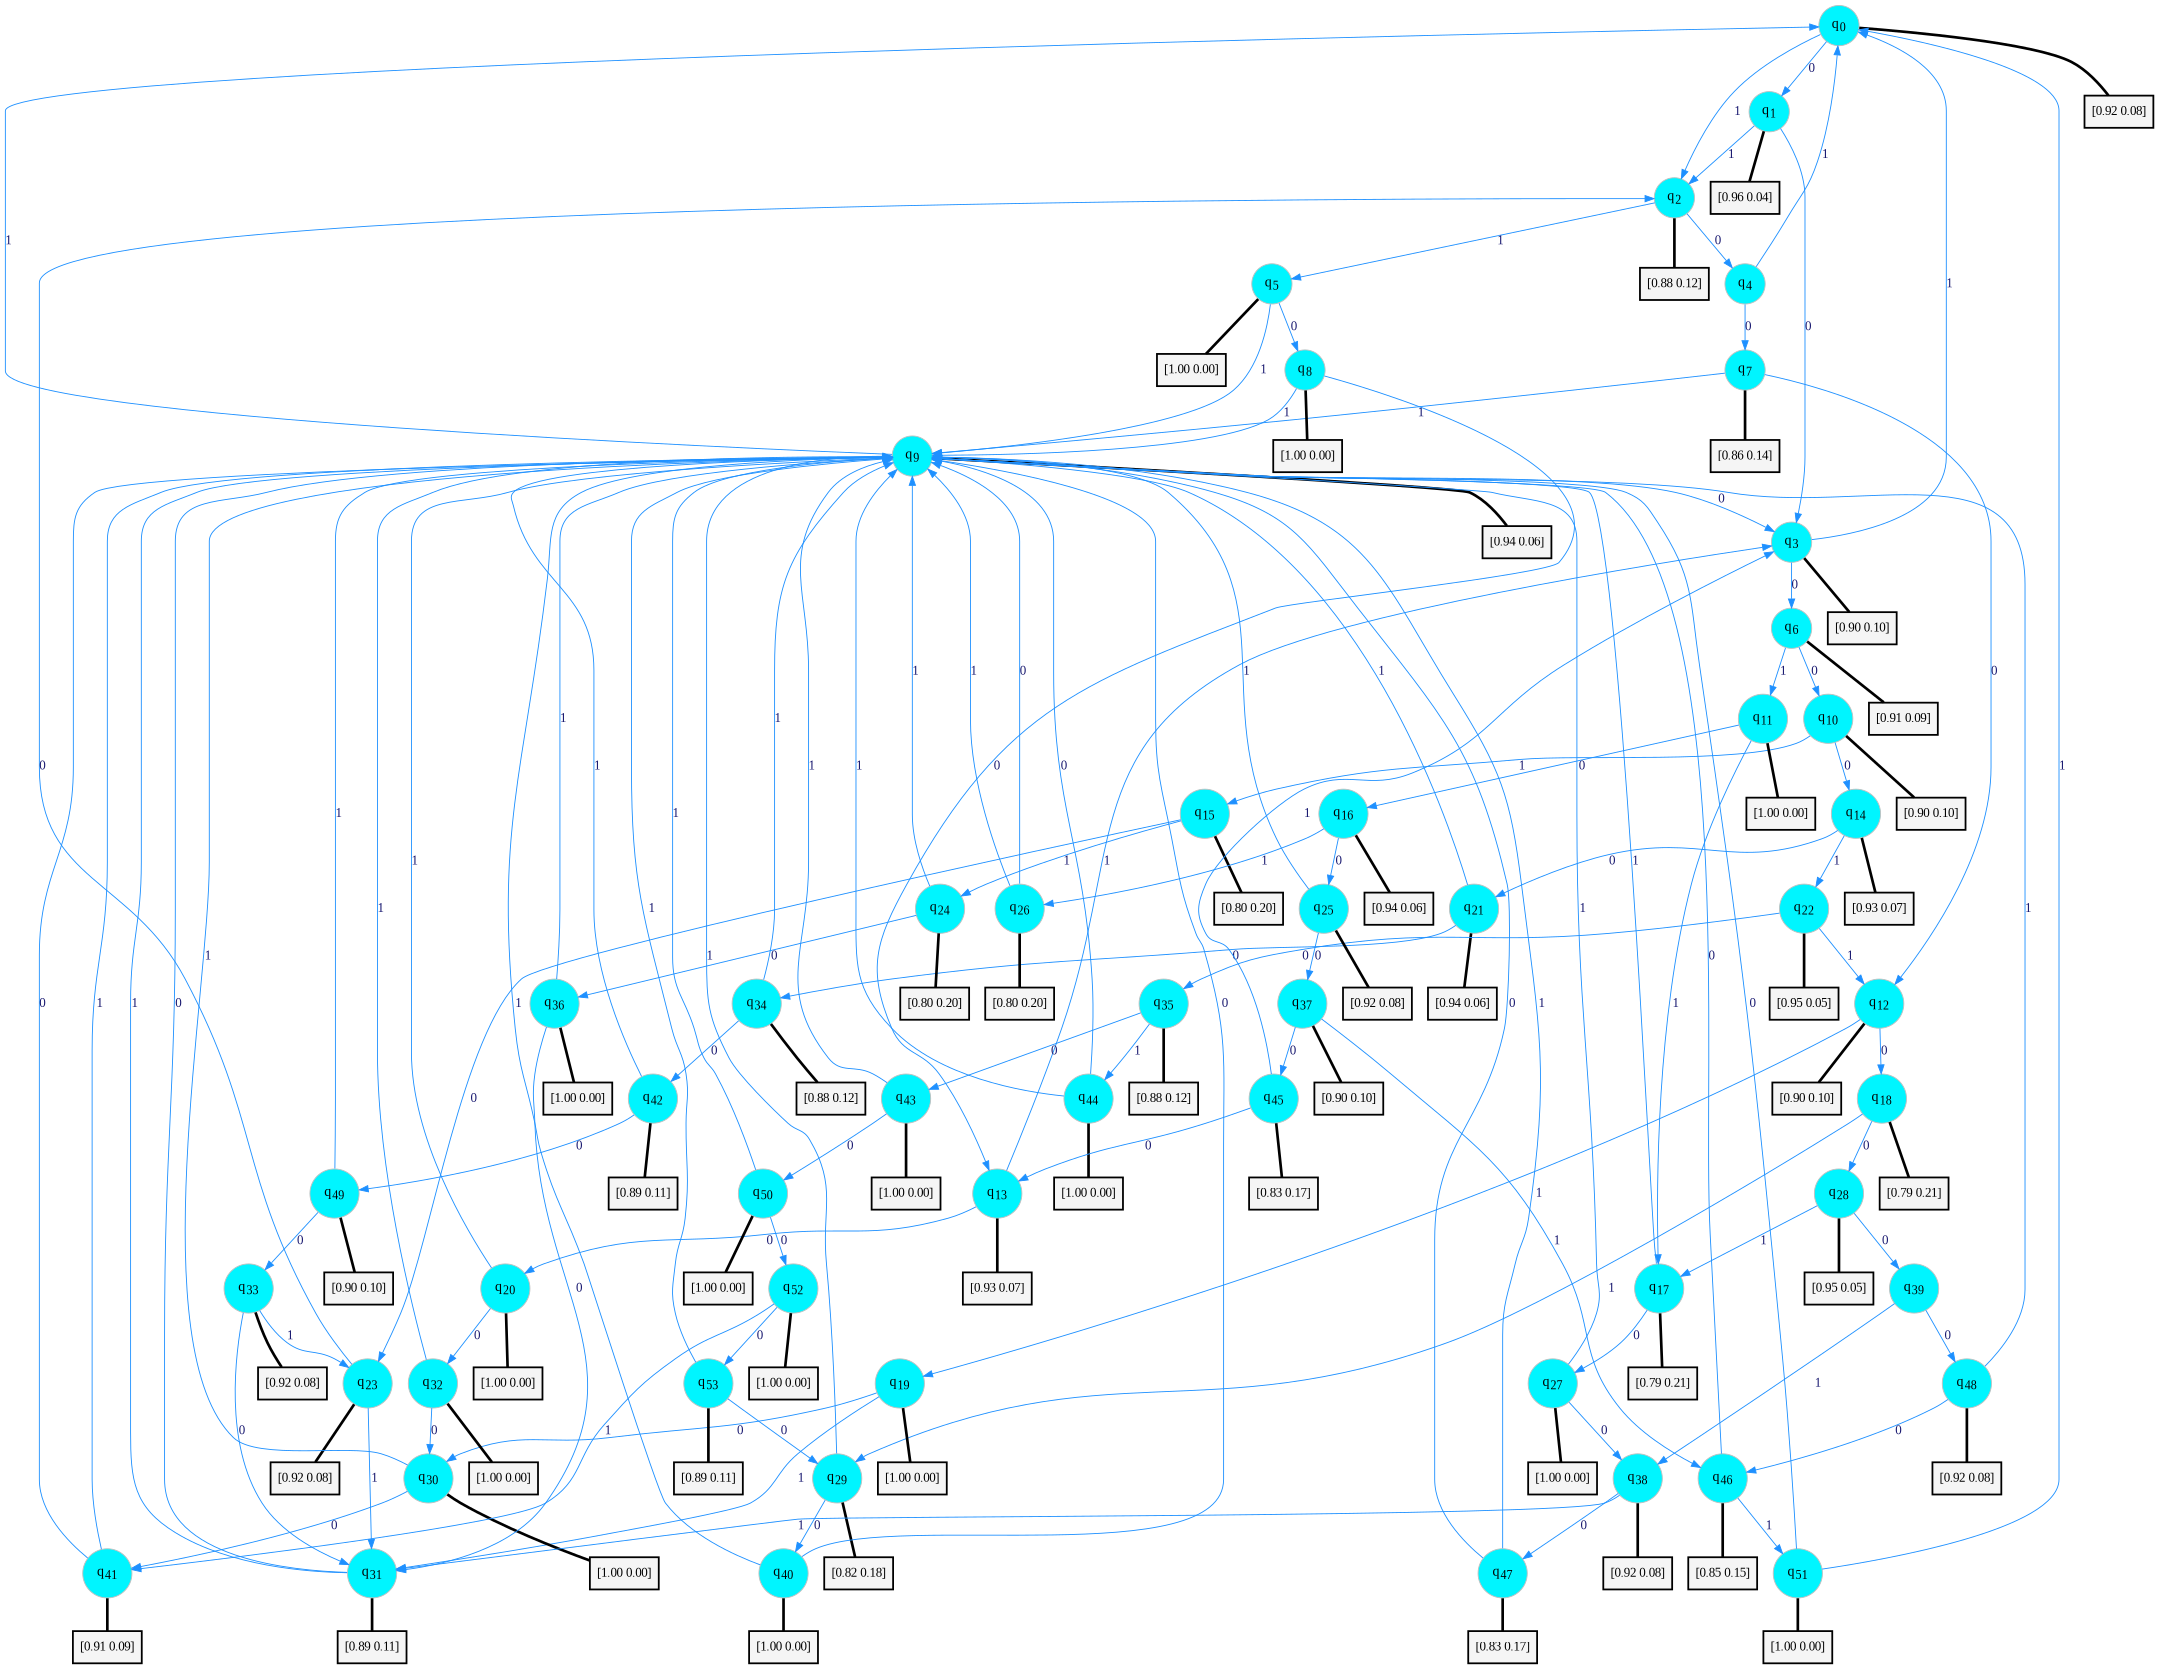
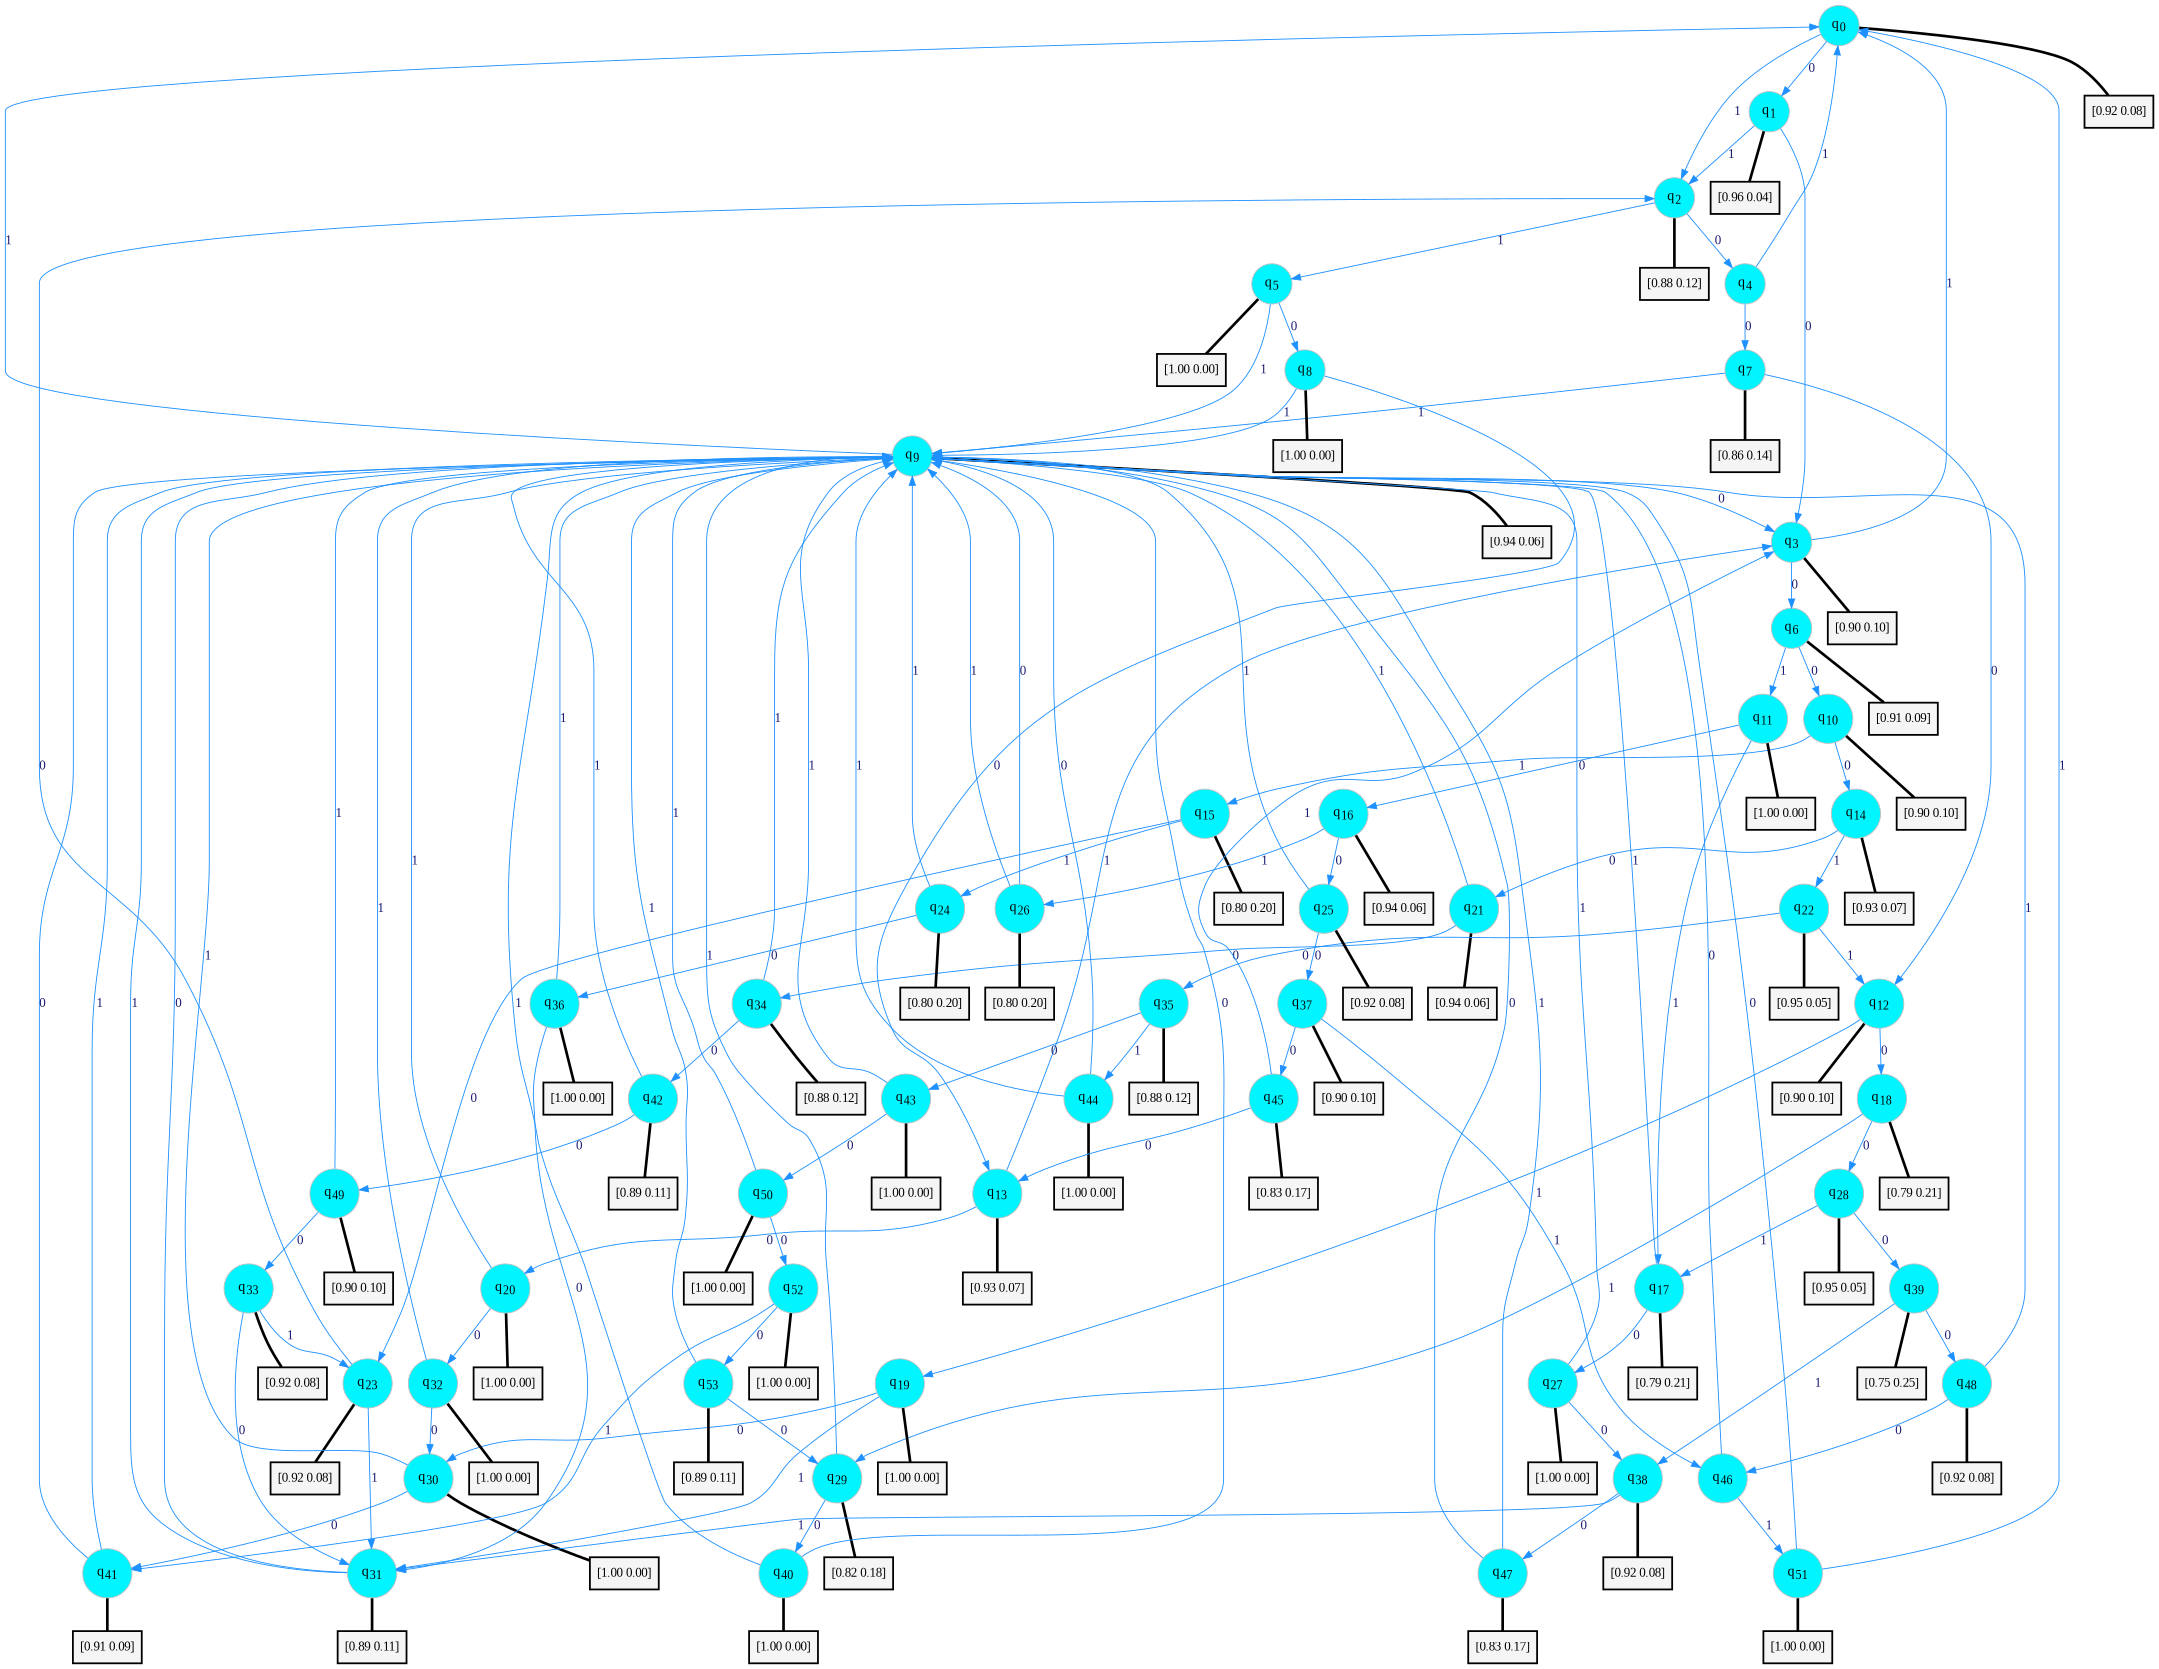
none -> (1892, 1383)
(1723, 1573) -> none
